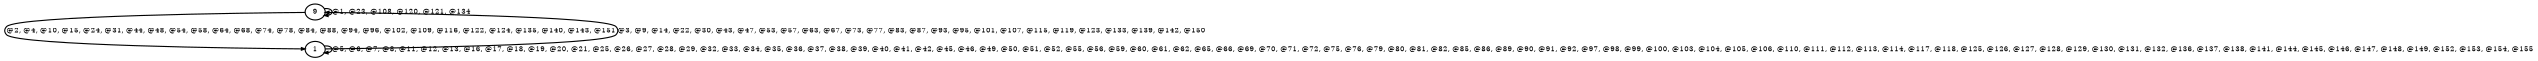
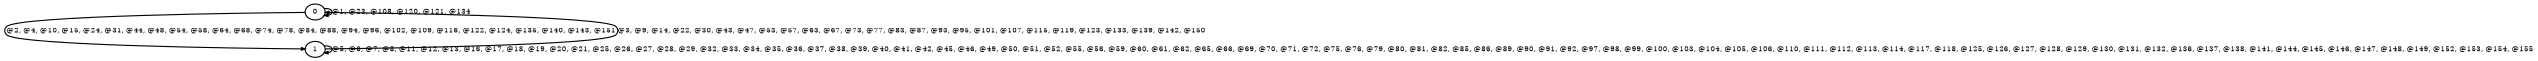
(315, 12) -> (315, 12)
